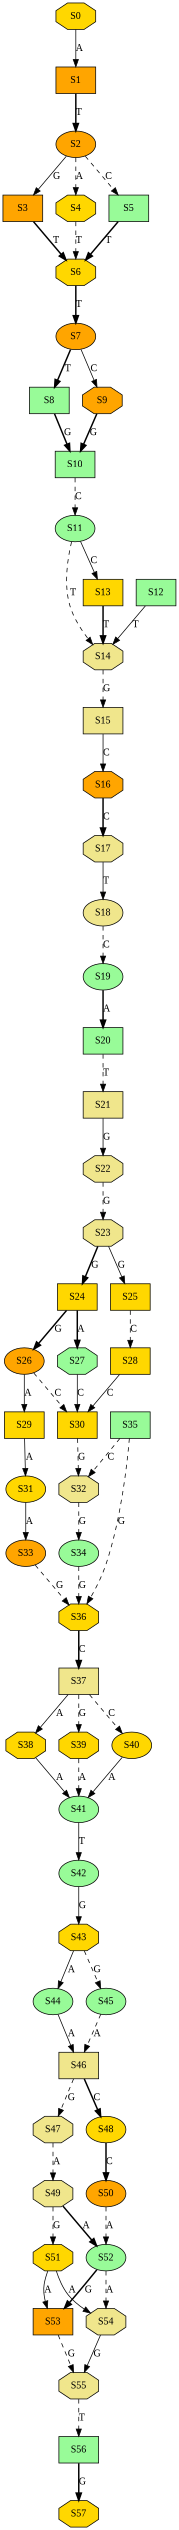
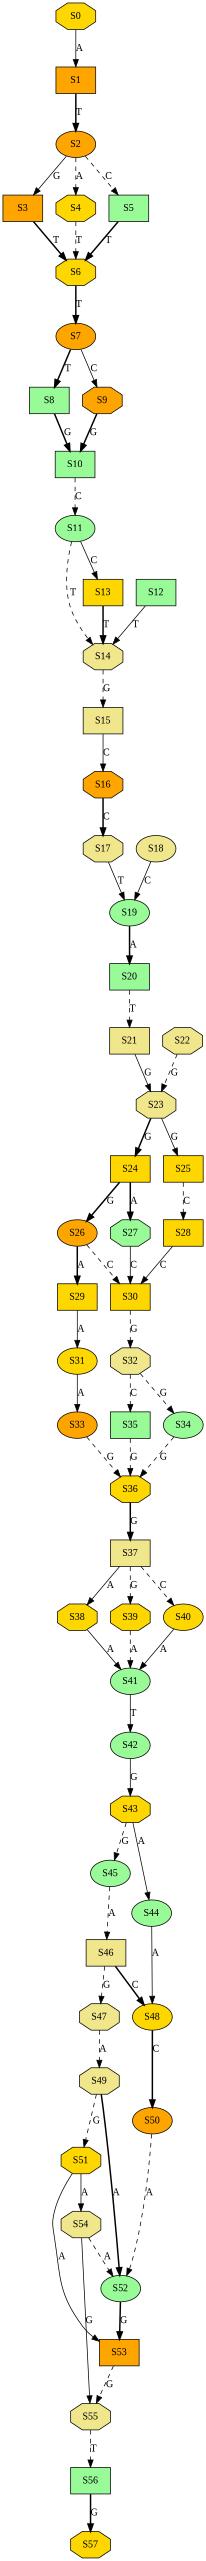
(103, 877) -> (115, 878)
(103, 941) -> (144, 877)
(103, 1133) -> (141, 1069)
(24, 1389) -> (77, 1261)
(107, 1455) -> (130, 1389)
(82, 1649) -> (134, 1521)
(64, 2030) -> (152, 1961)
(106, 2286) -> (99, 2254)
